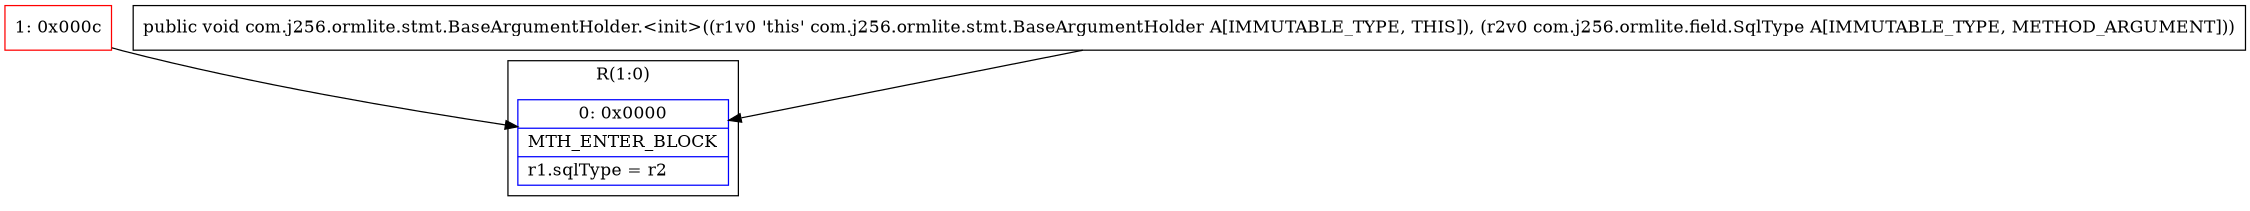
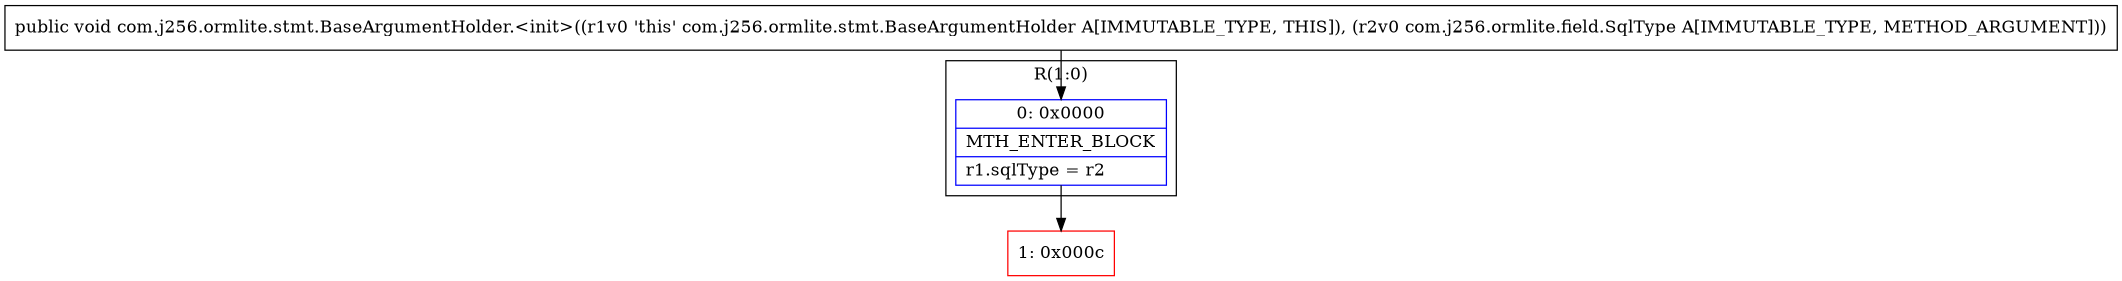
(308, 91) -> (1061, 203)
